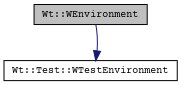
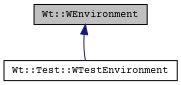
(97, 38) -> (84, 48)
